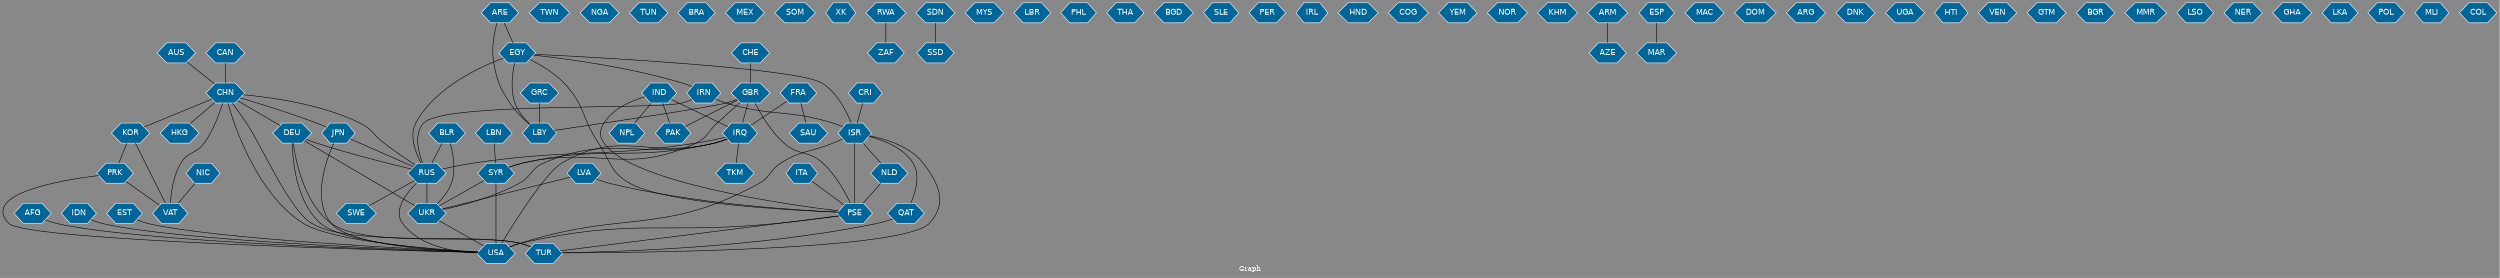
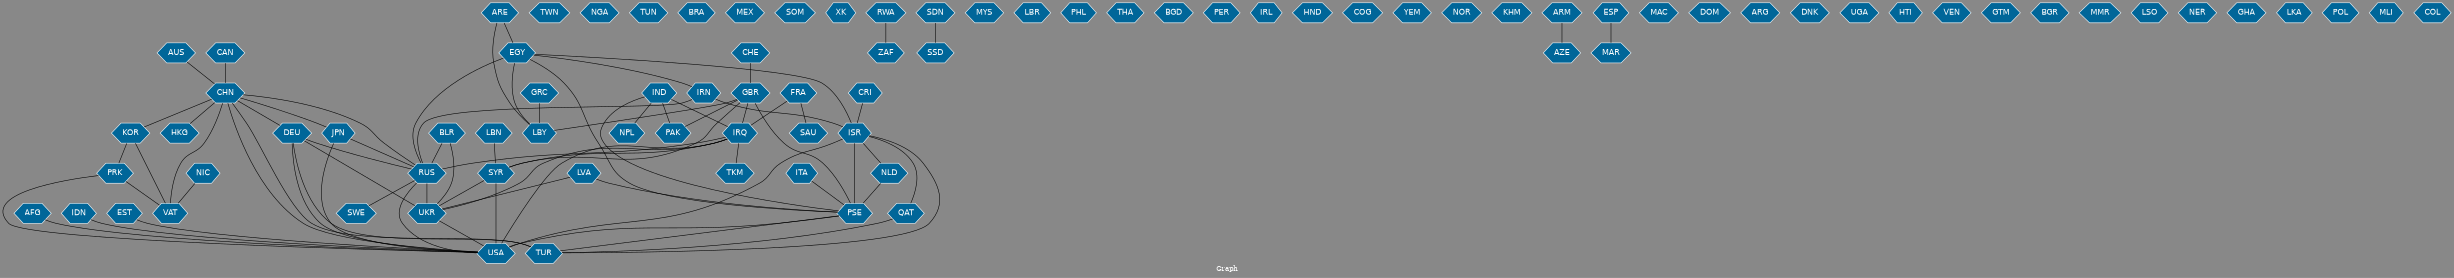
(1221, 13) -> none
